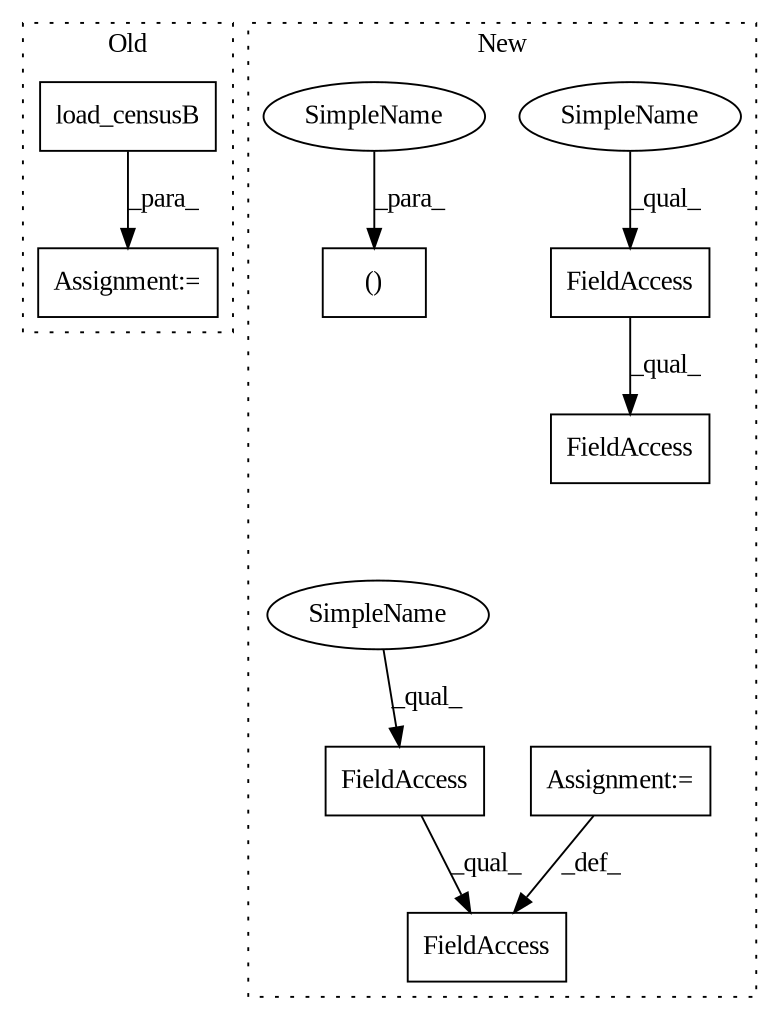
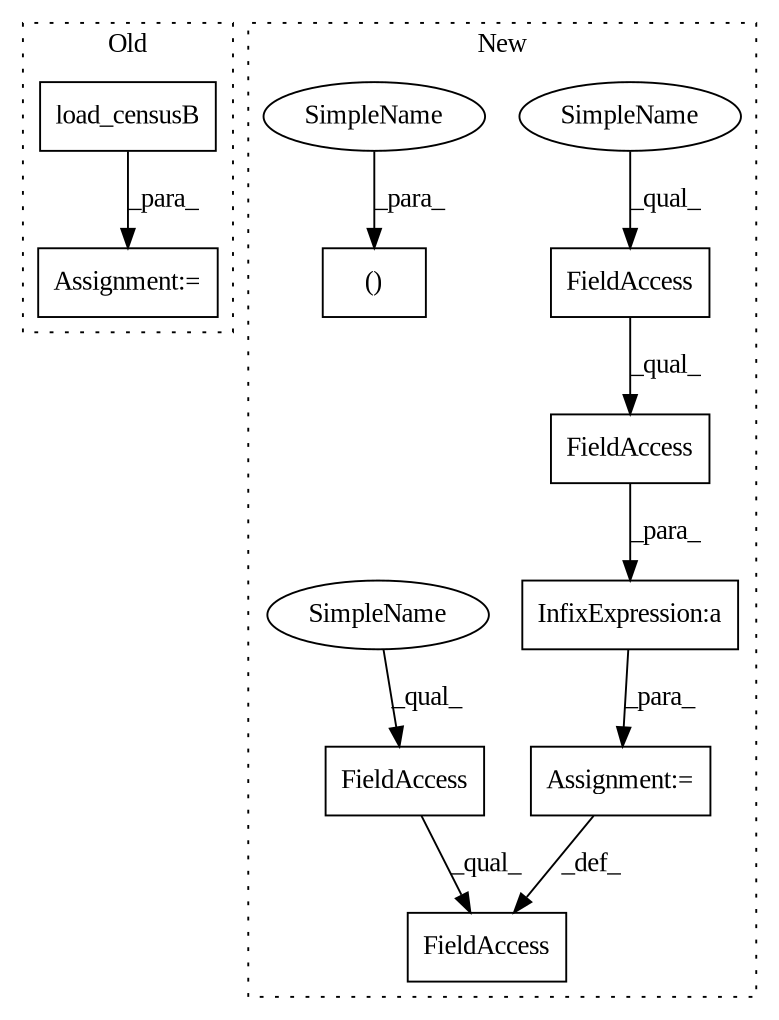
none -> (630, 615)
